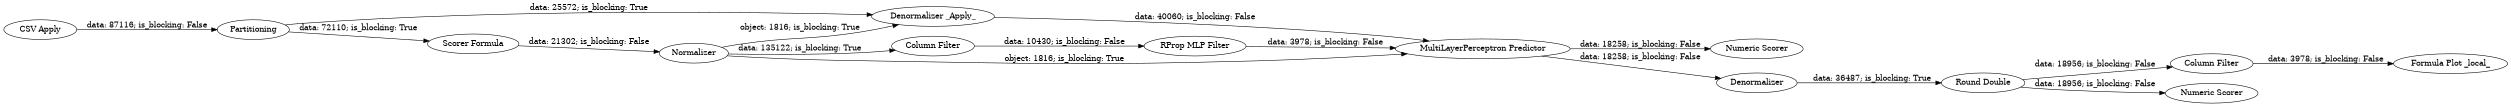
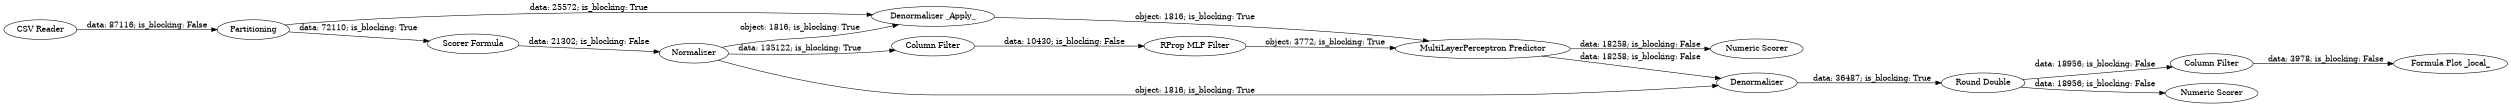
(1195, 17) -> (1195, 17)
(40, 30) -> (40, 30)
(1325, 43) -> (1325, 43)
(1064, 64) -> (1214, 95)
